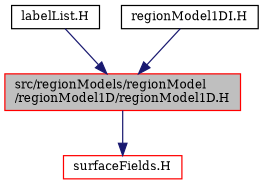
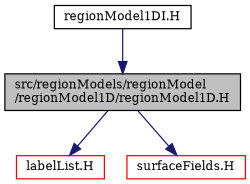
(56, 17) -> (60, 167)
(82, 47) -> (93, 128)
(123, 92) -> (123, 92)
